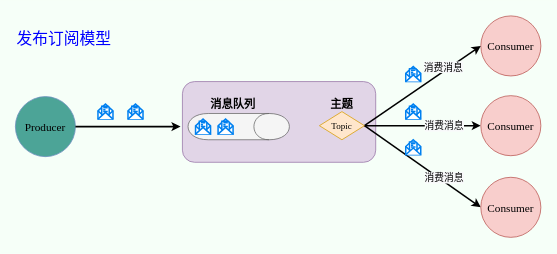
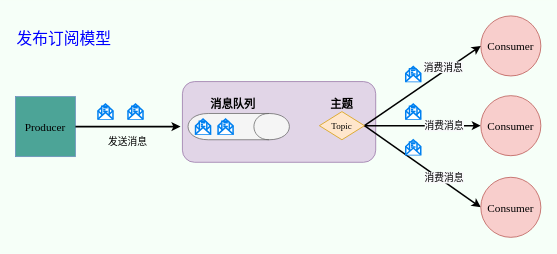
(45, 126) -> (45, 126)
none -> (128, 141)
